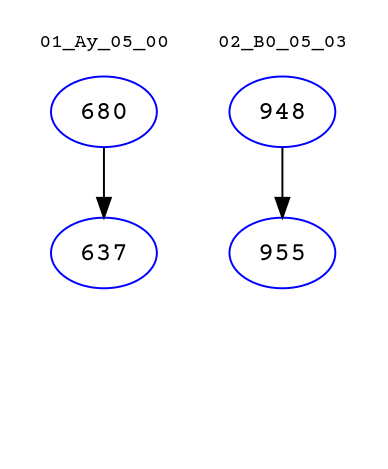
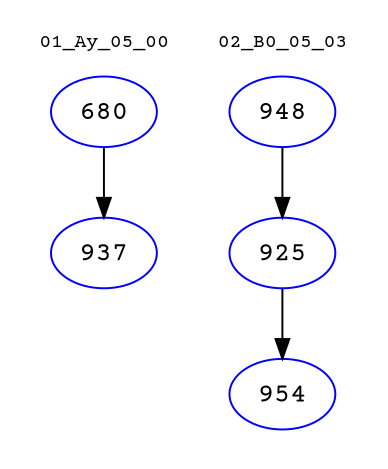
(104, 253) -> (104, 253)
(282, 253) -> (282, 253)
none -> (282, 394)
